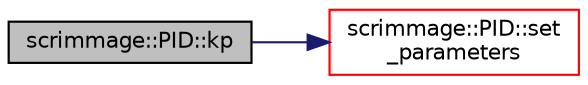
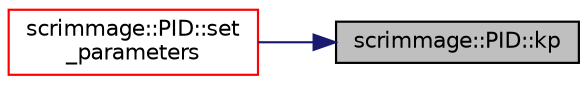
(280, 42) -> (286, 42)
